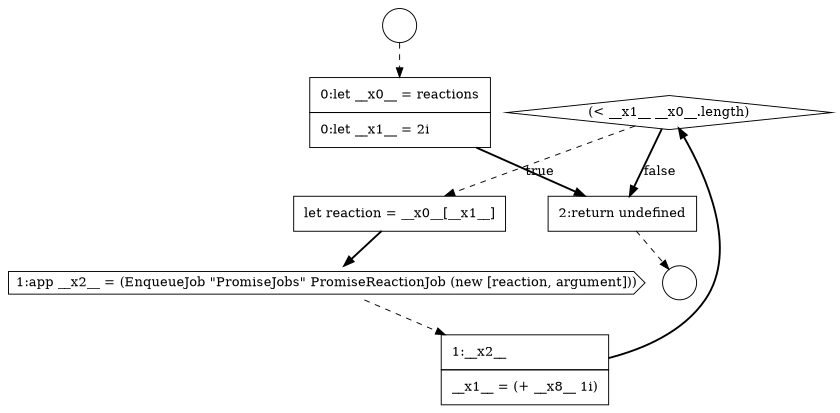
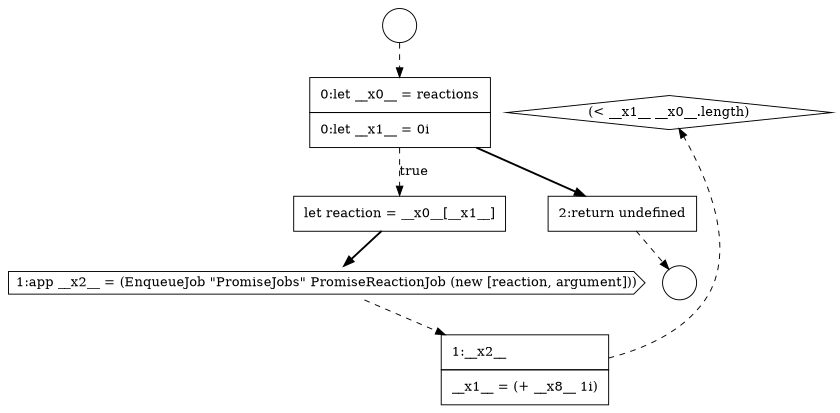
(375, 130) -> (375, 130)
(648, 158) -> none
(545, 159) -> (400, 167)
(716, 274) -> (716, 274)
